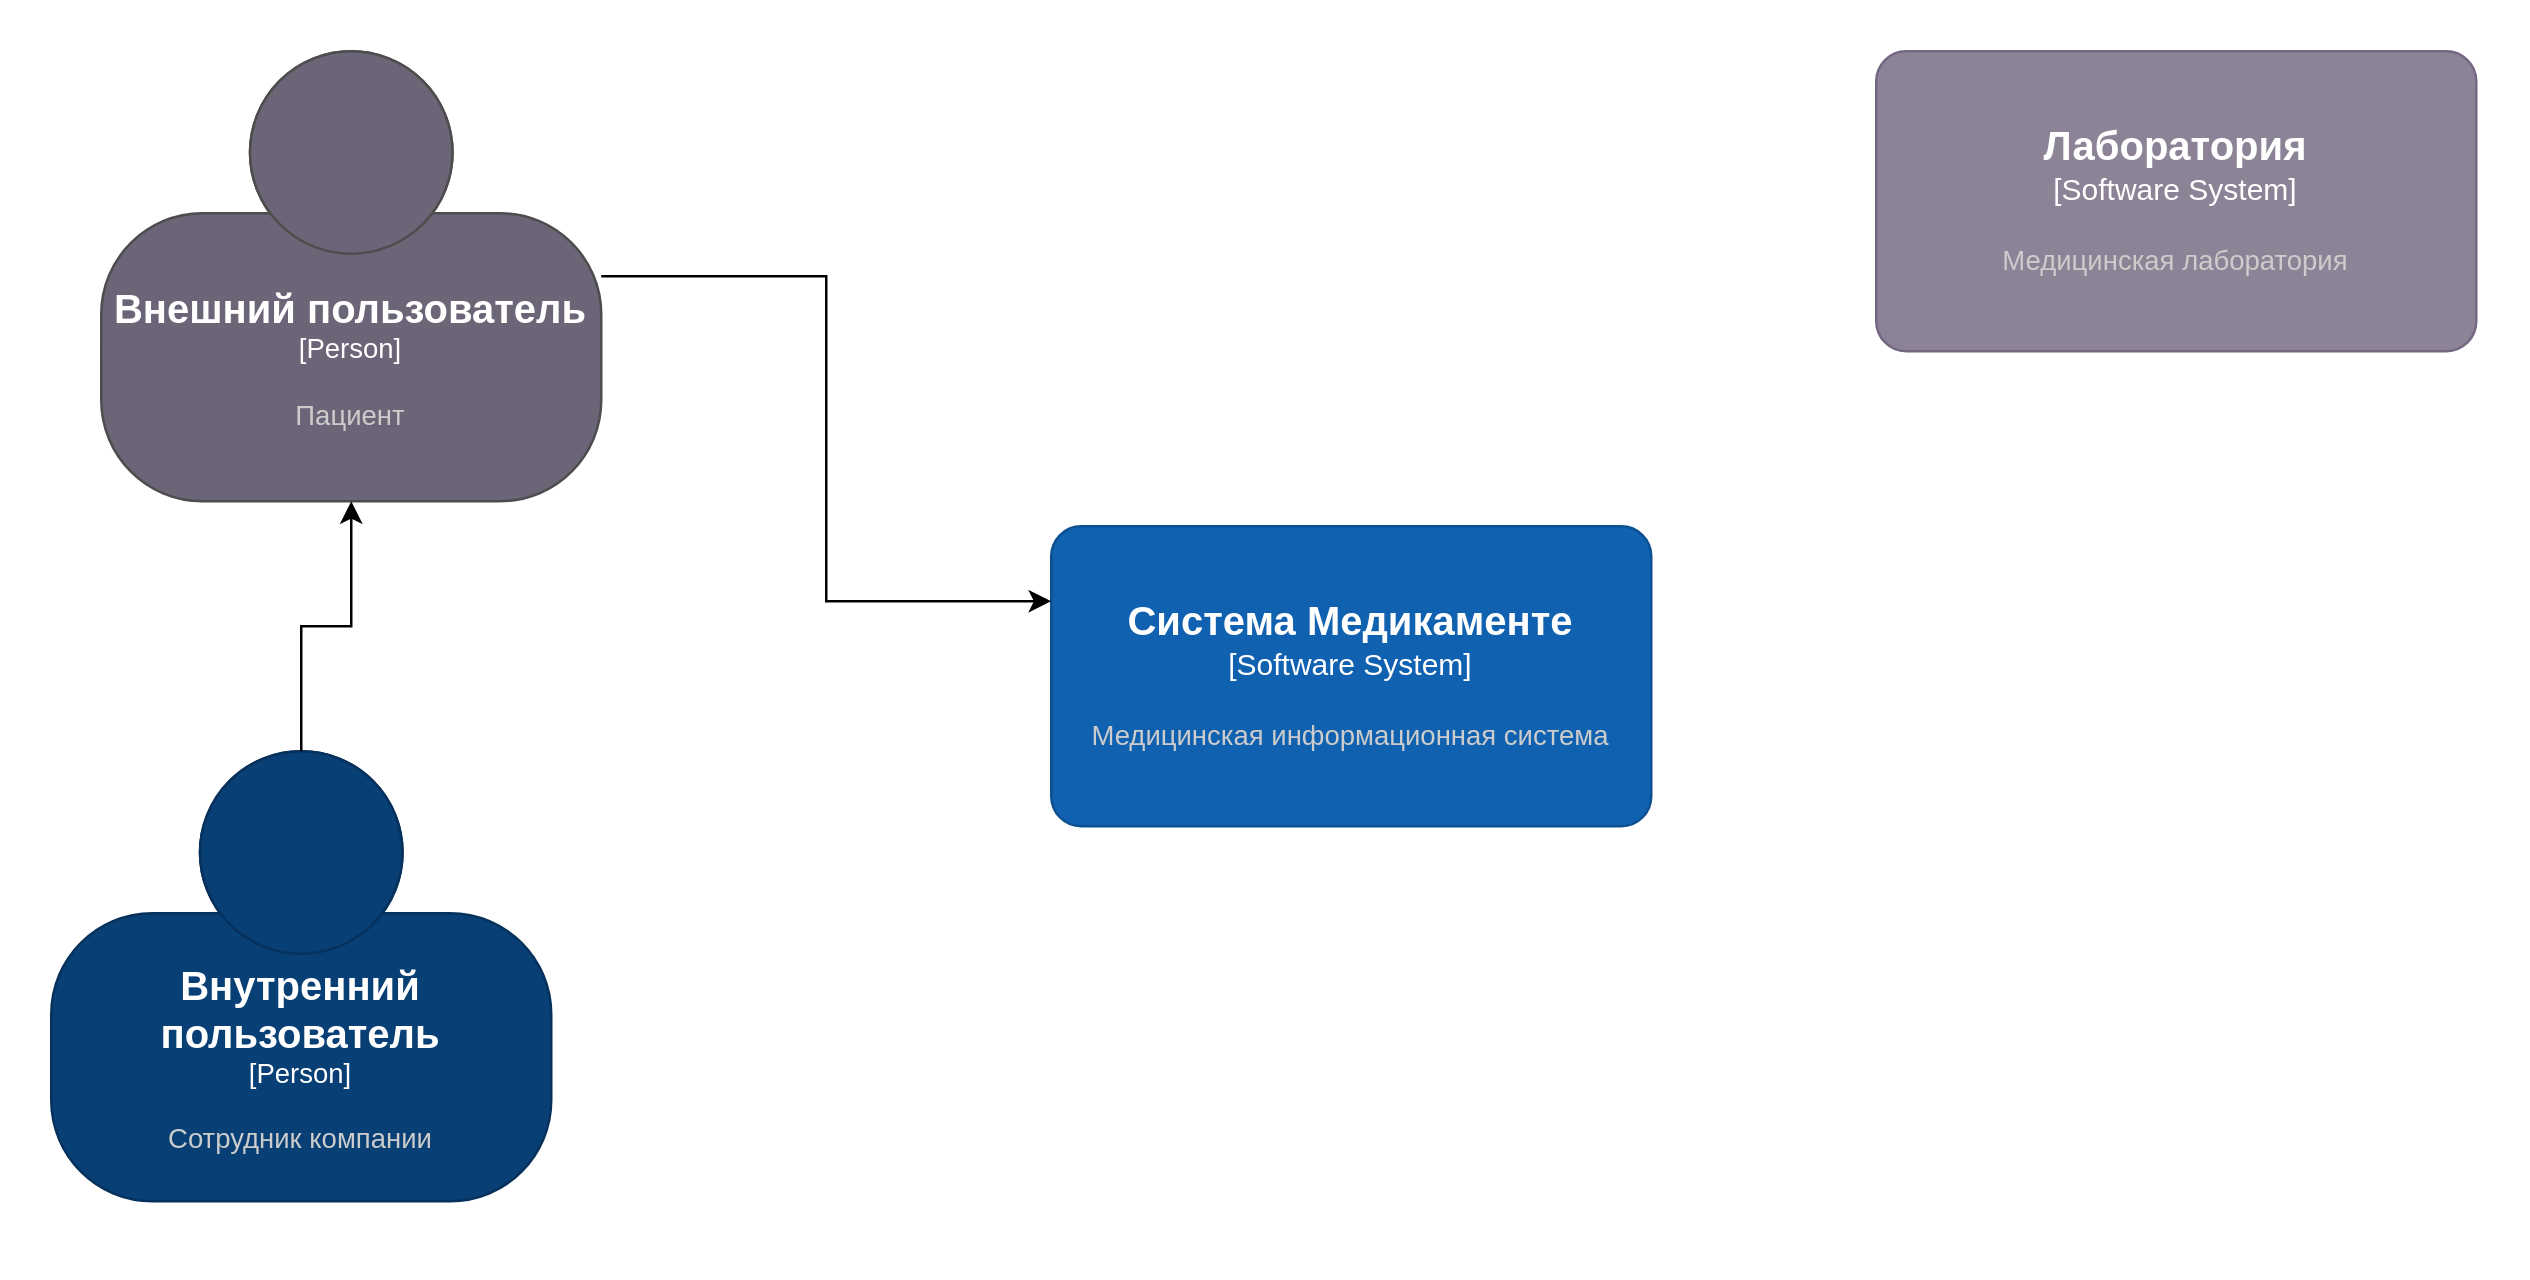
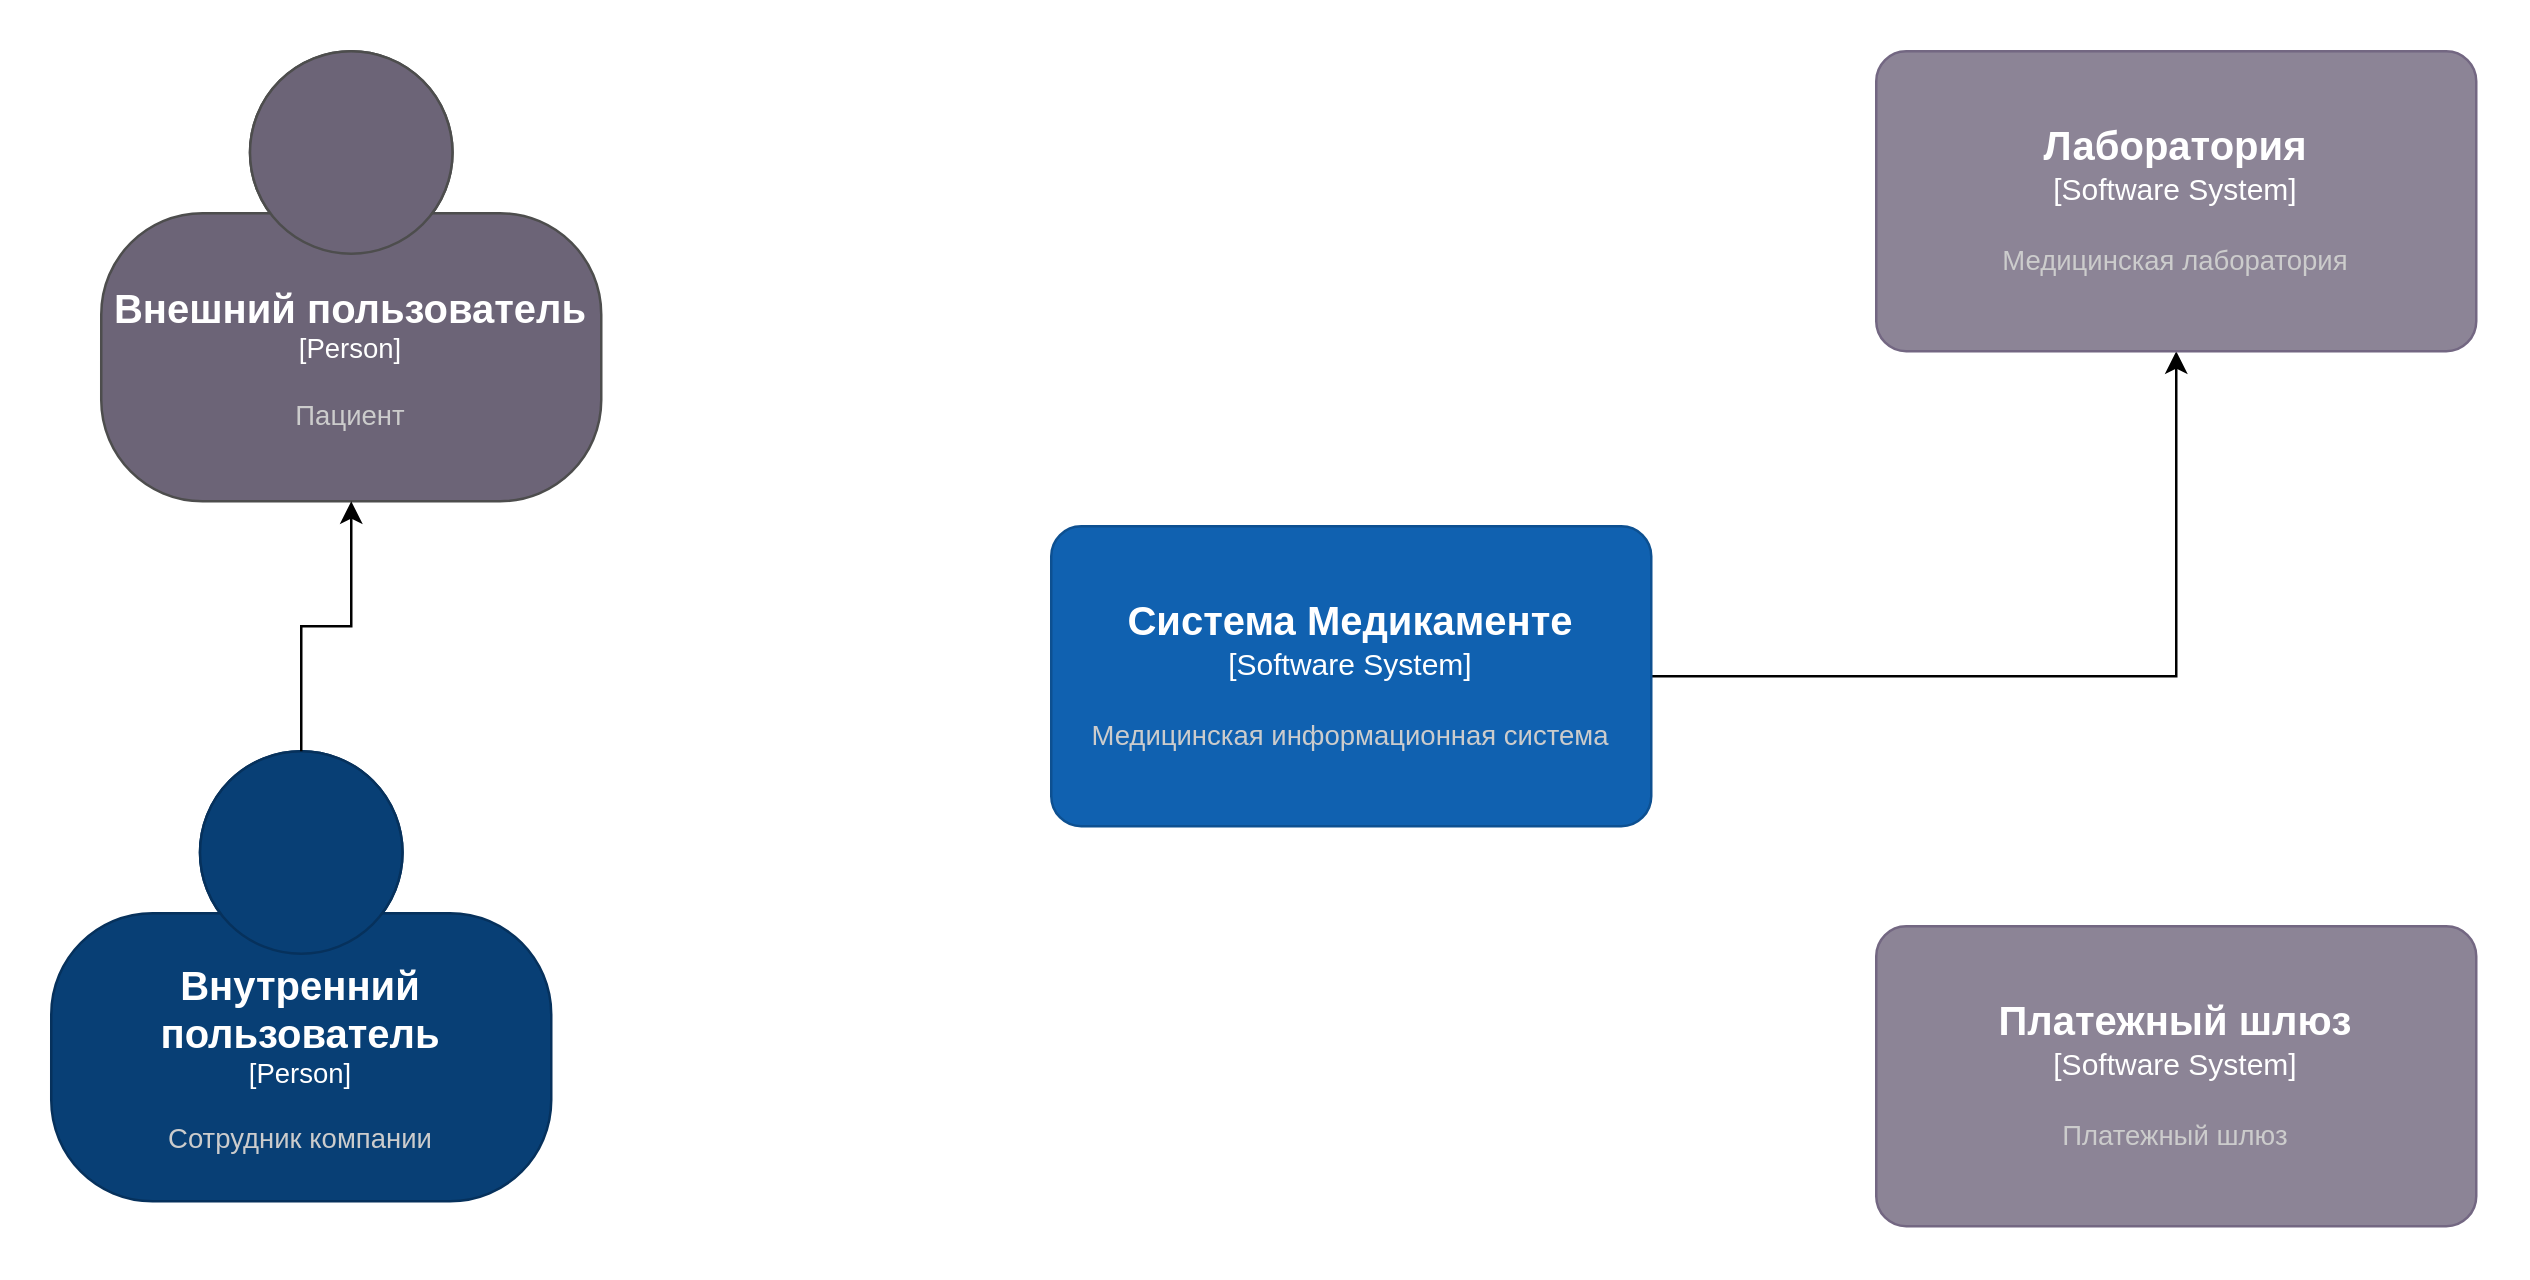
(826, 430) -> none
none -> (2068, 676)
none -> (2176, 1076)
